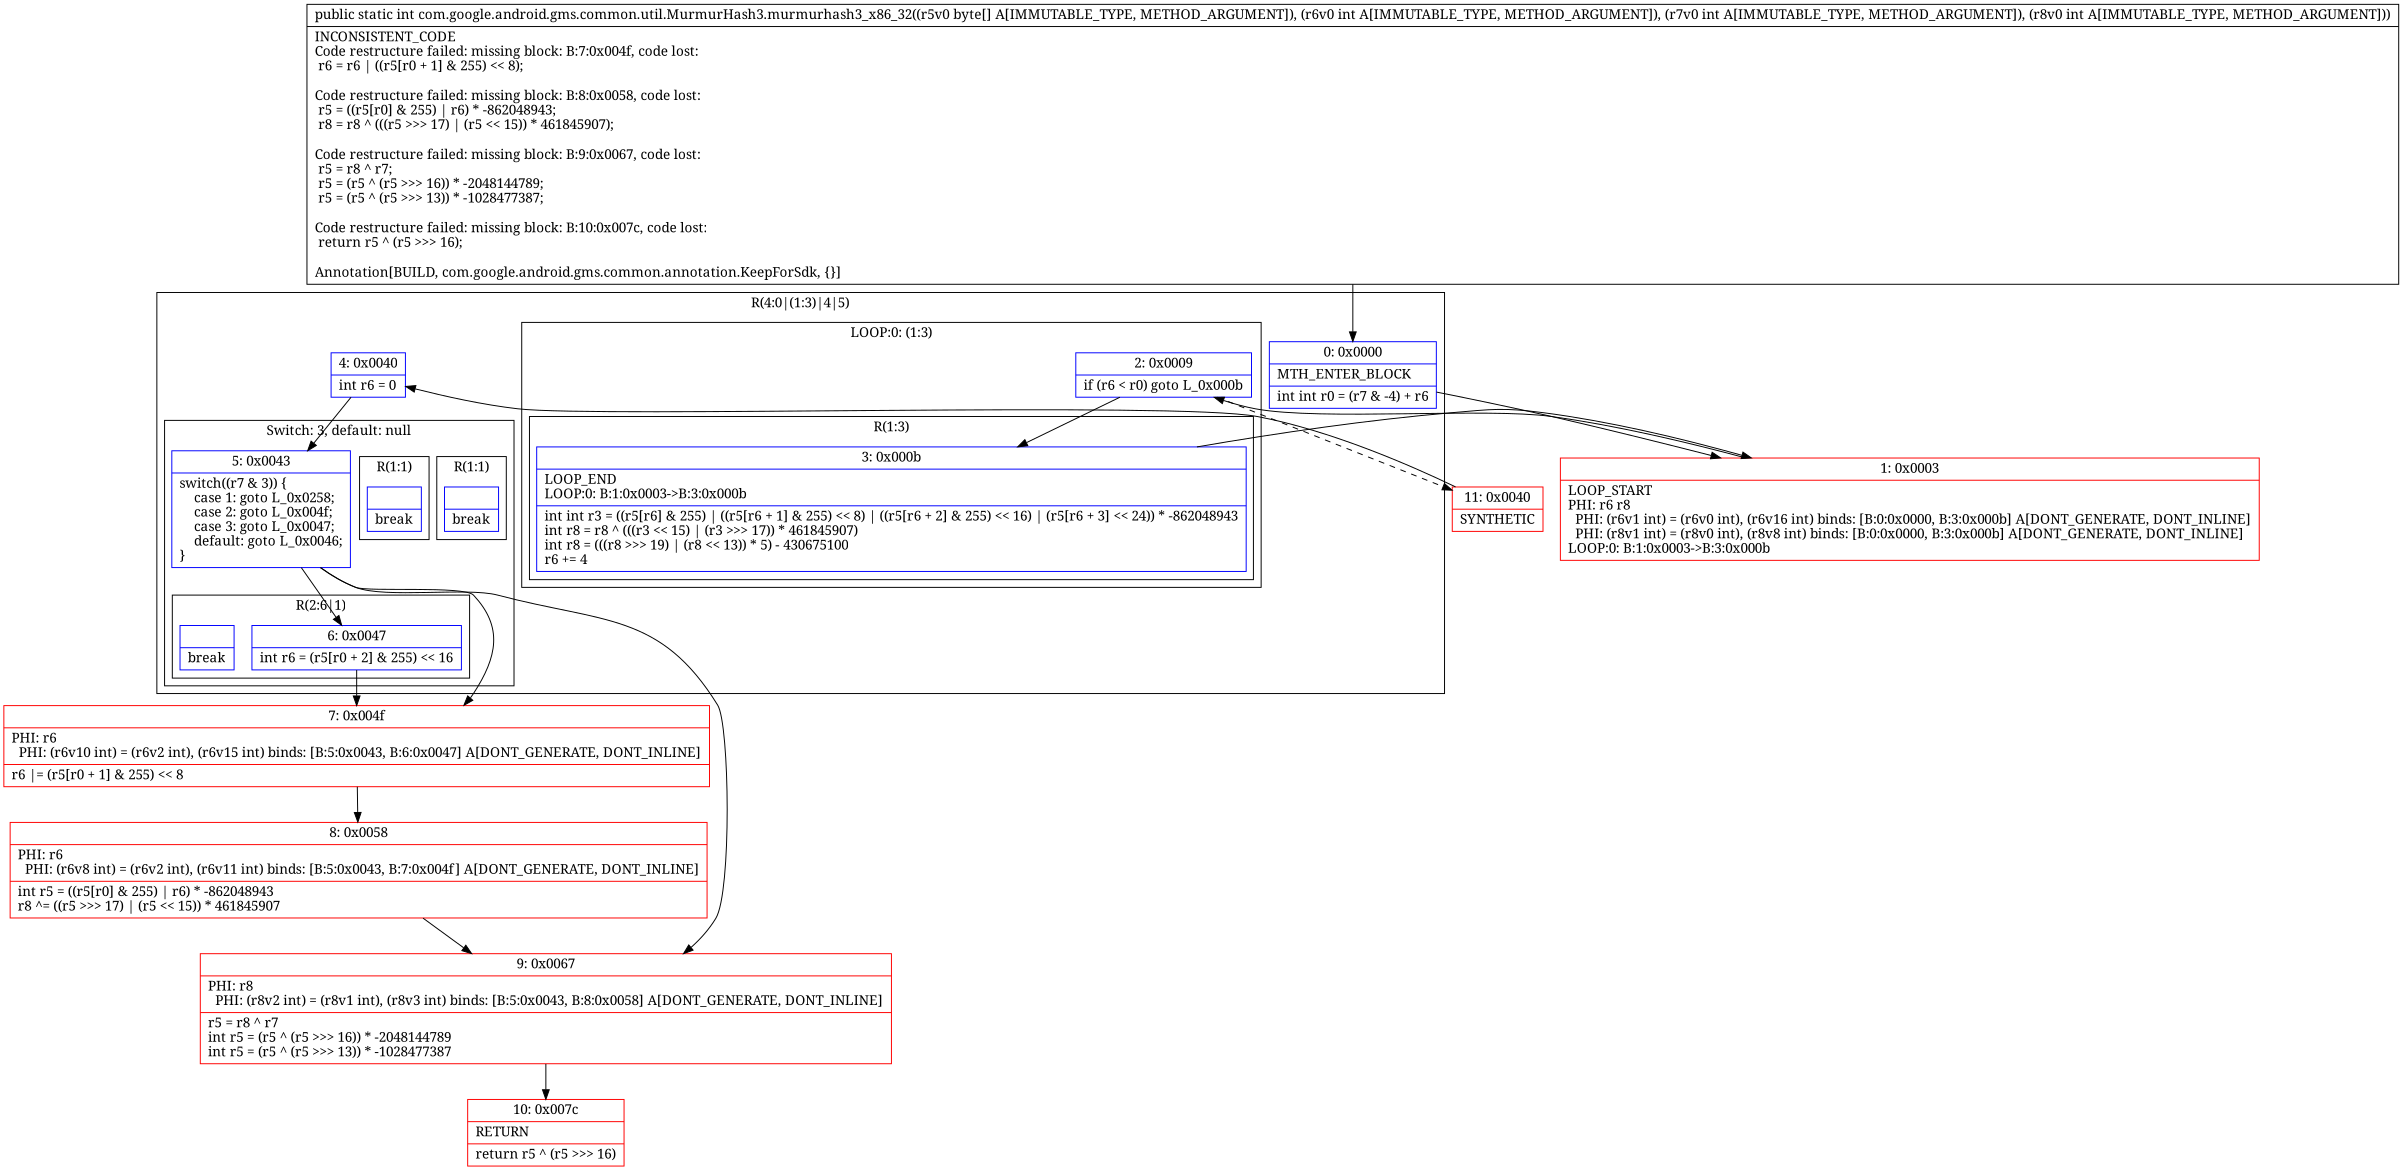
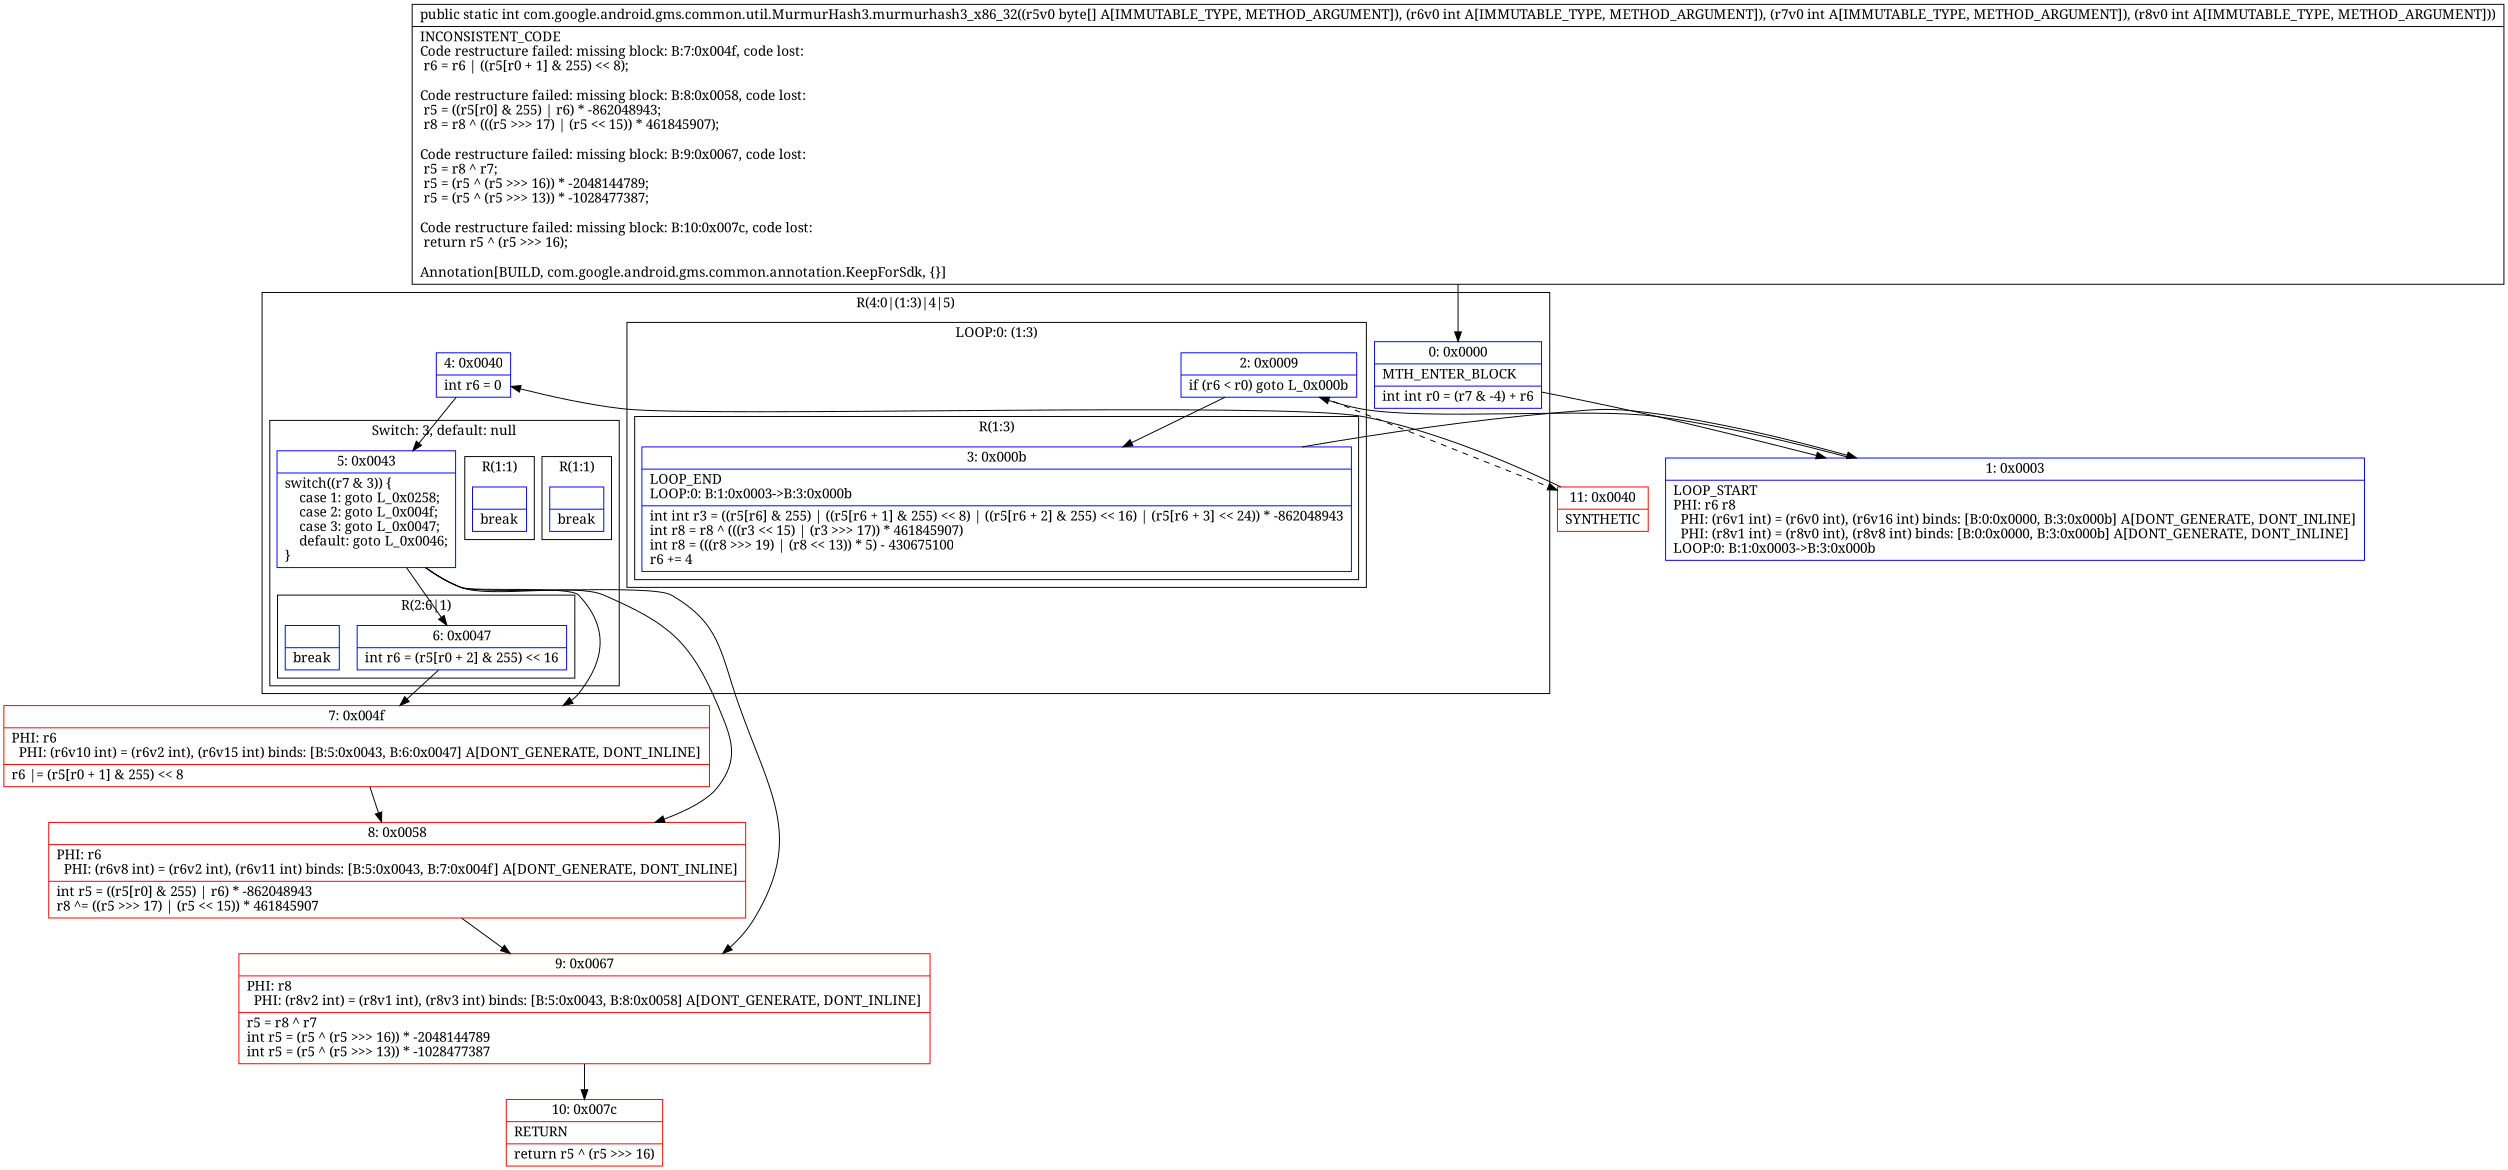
(1910, 509) -> (2015, 509)
none -> (661, 625)
